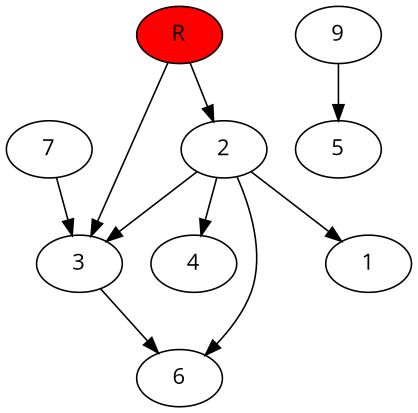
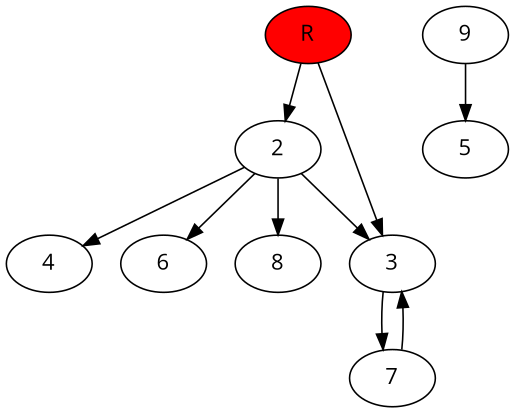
(369, 264) -> (278, 264)
(124, 315) -> (382, 313)
